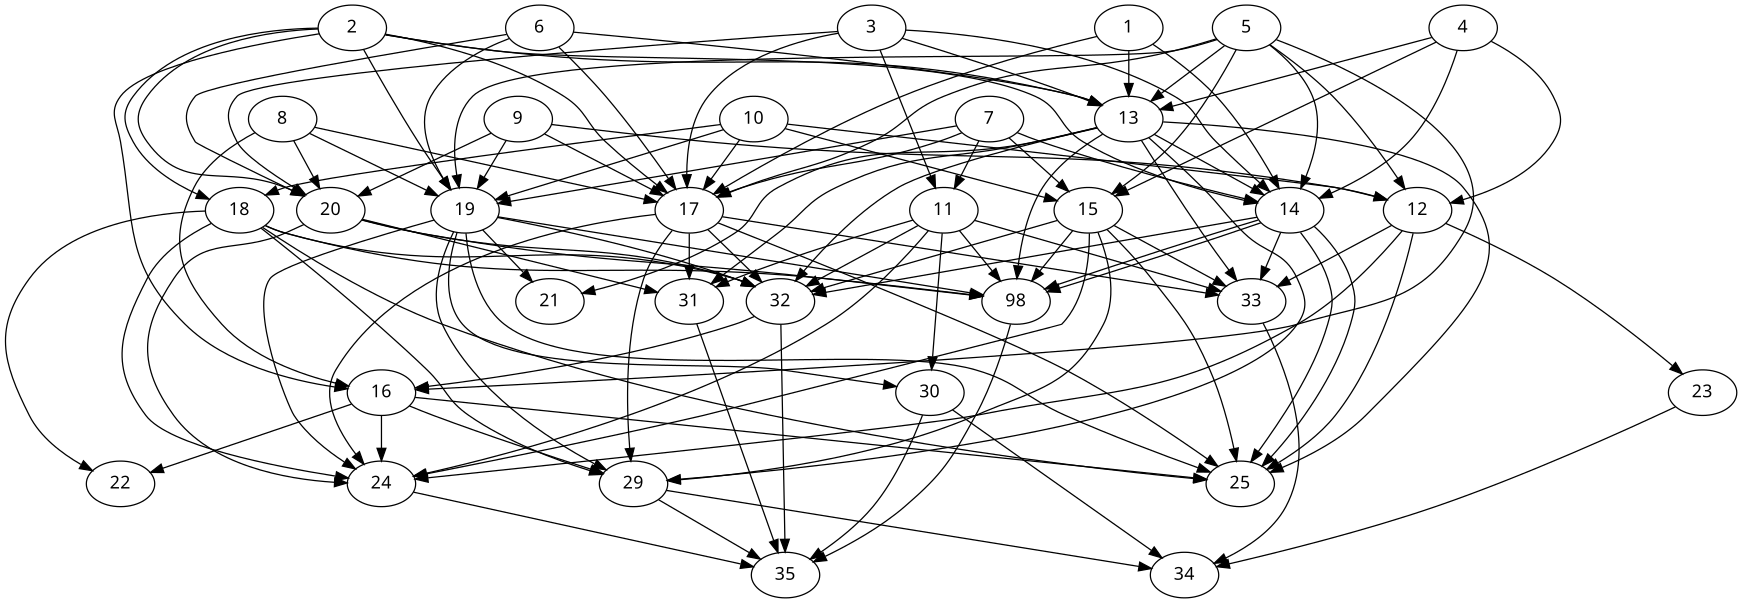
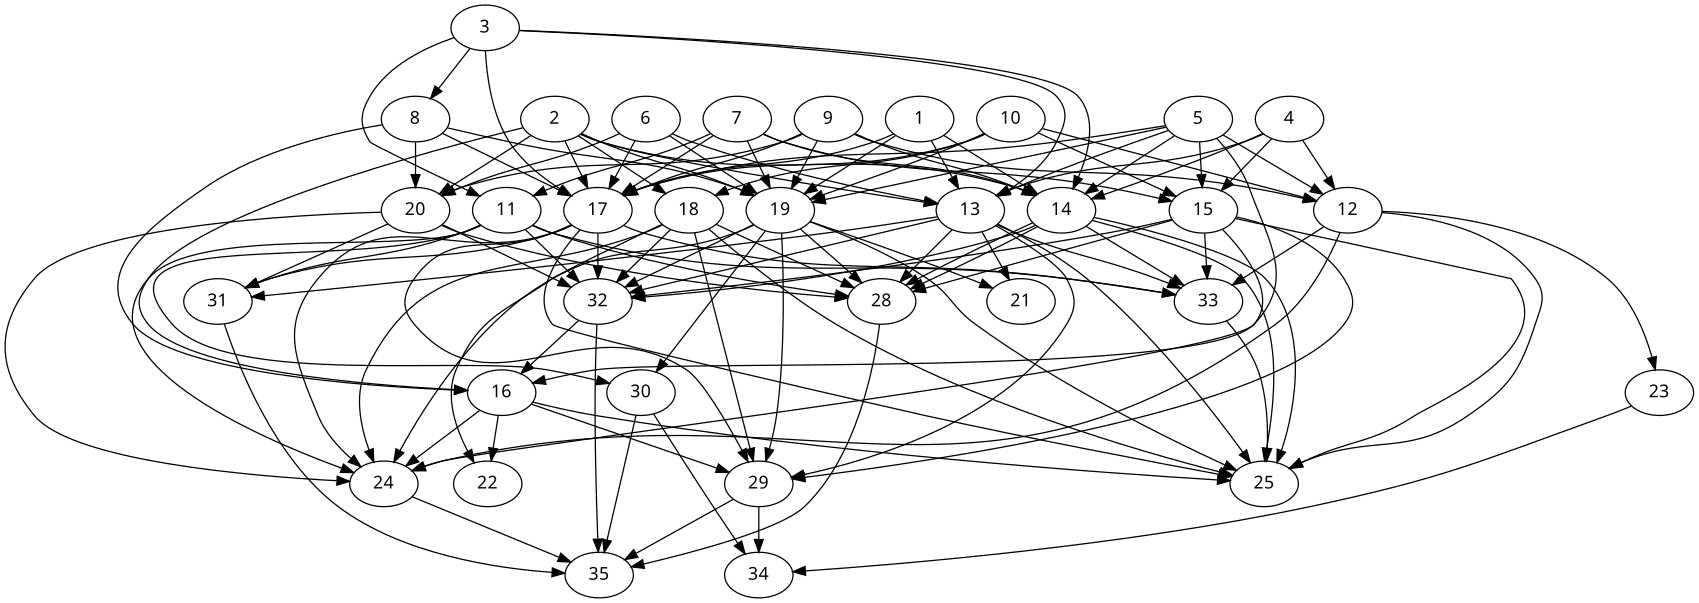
(438, 65) -> (454, 68)
(1186, 152) -> (939, 163)
none -> (835, 174)
(1016, 301) -> (882, 301)
(1298, 439) -> (1263, 387)
